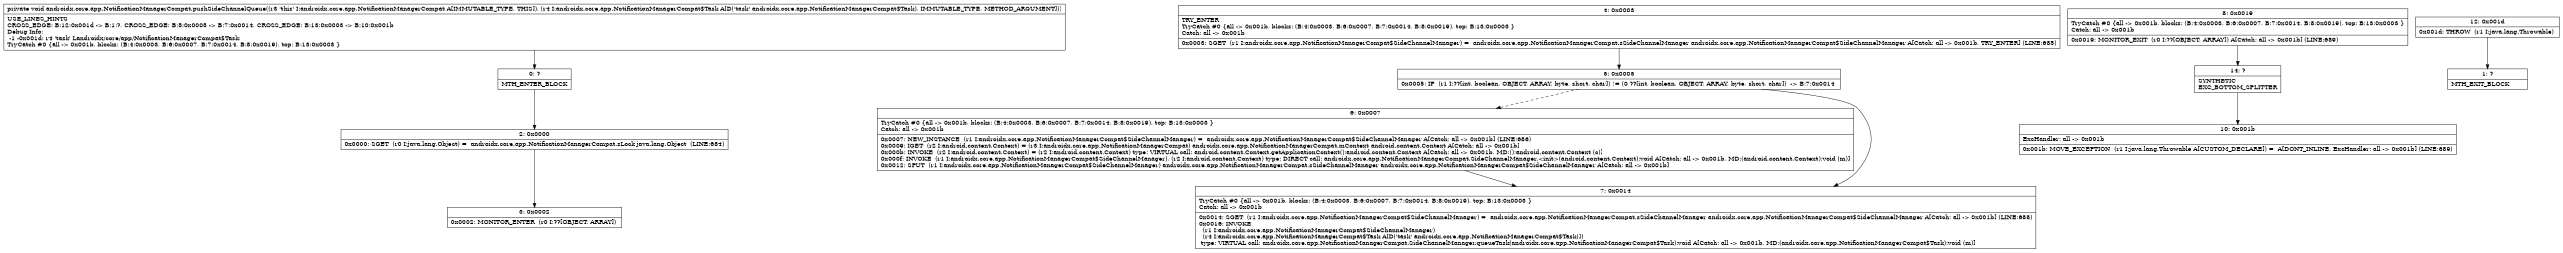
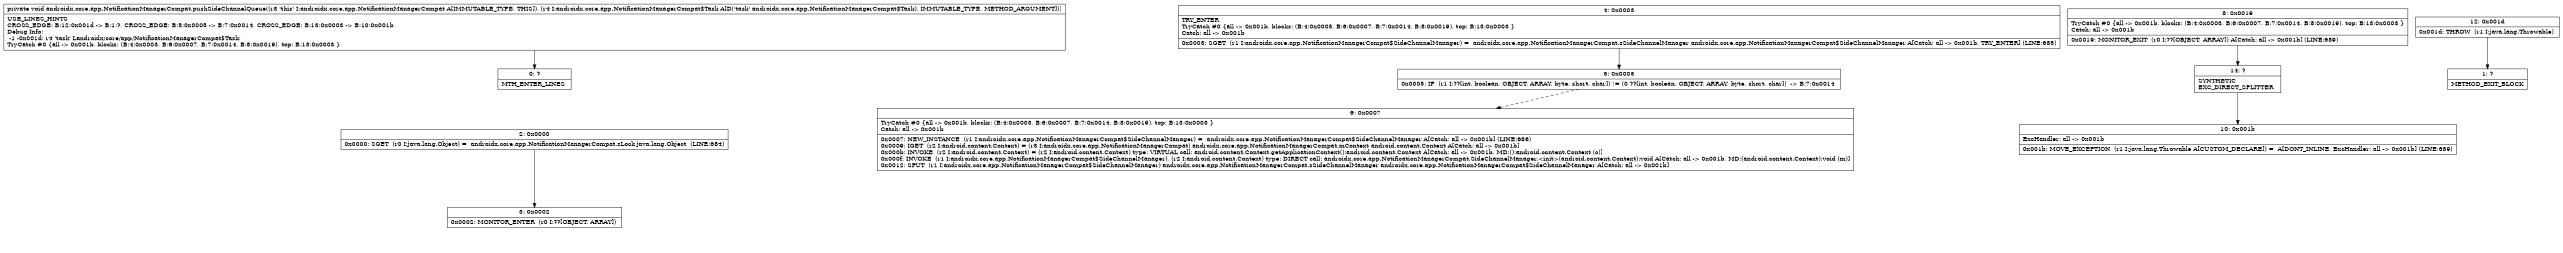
(535, 84) -> (533, 84)
(2480, 84) -> (2488, 84)
(2238, 87) -> (2236, 87)
(535, 107) -> none
(1616, 217) -> none
